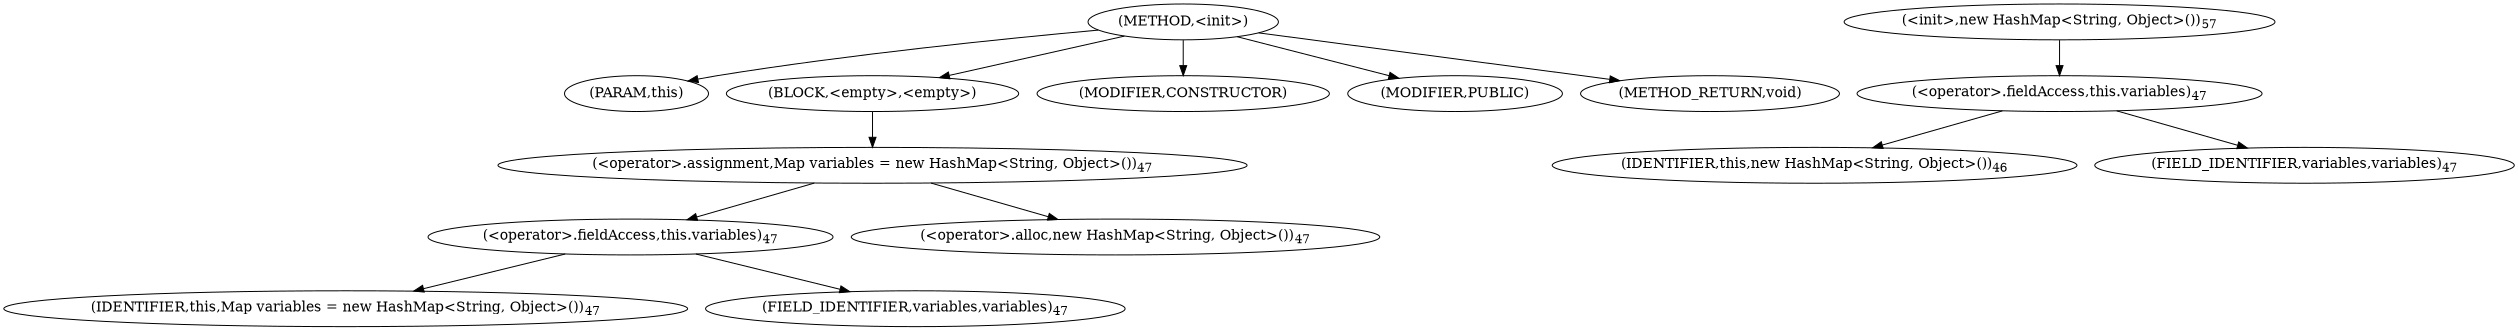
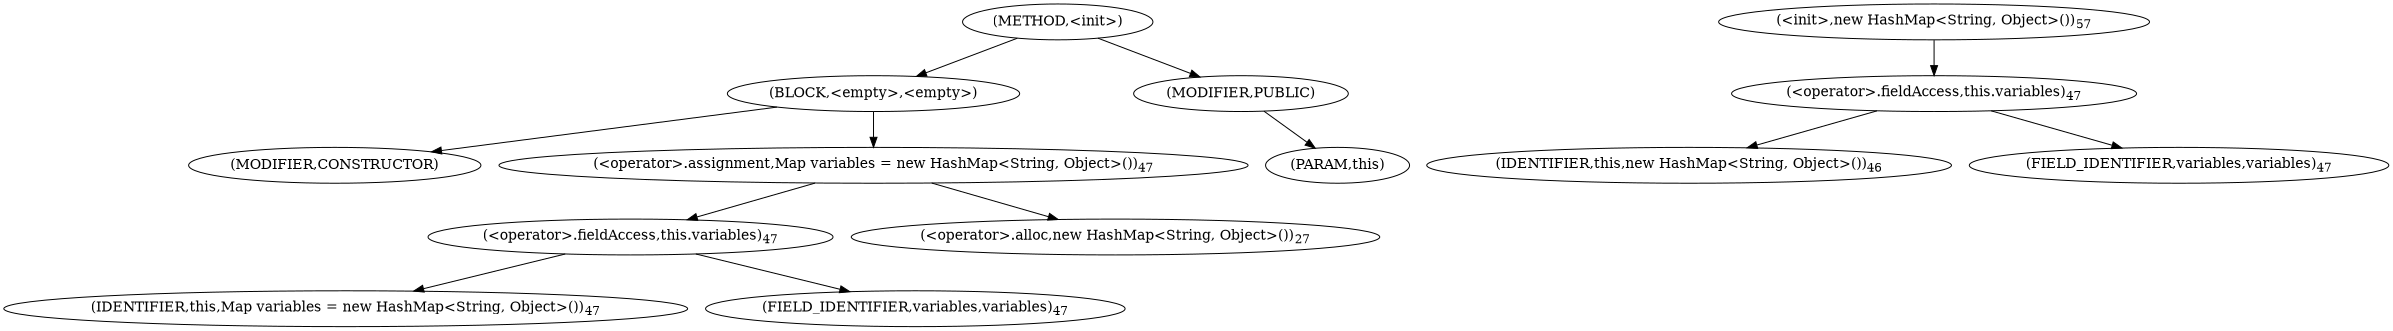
(898, 51) -> (1285, 127)
(1183, 53) -> (609, 129)
(1710, 94) -> none
(1303, 236) -> (1303, 236)
